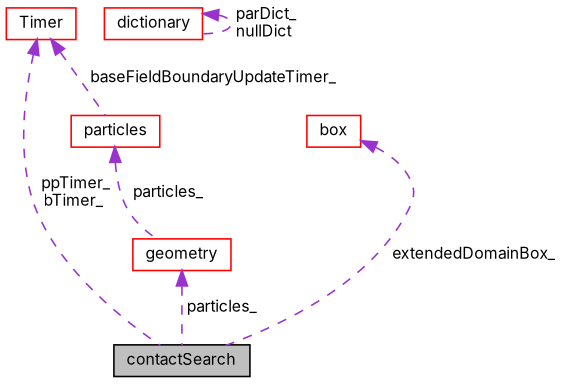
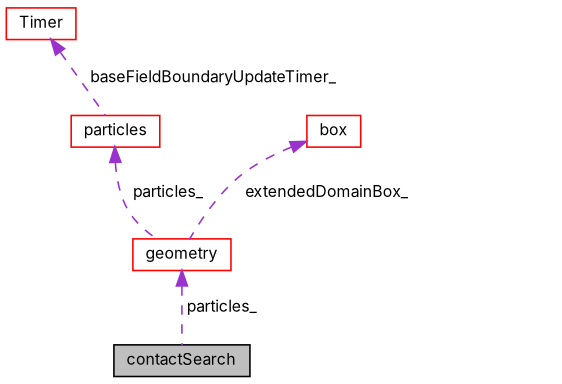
(153, 24) -> none
(42, 223) -> none
(361, 269) -> (232, 183)
